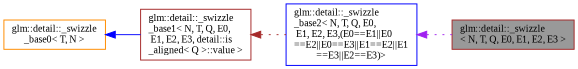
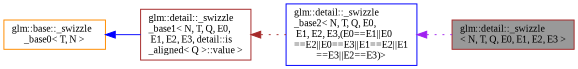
(55, 35) -> (55, 35)
